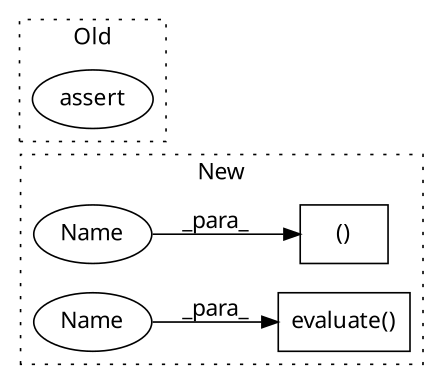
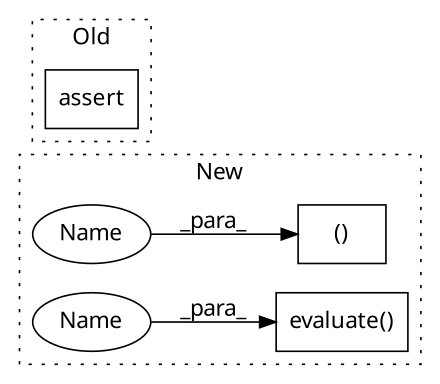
(93, 99) -> (92, 99)
